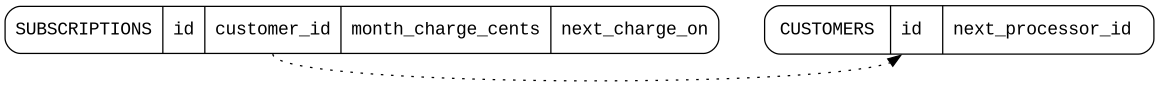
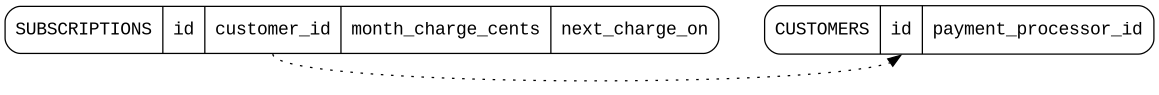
(1043, 29) -> (1038, 29)
